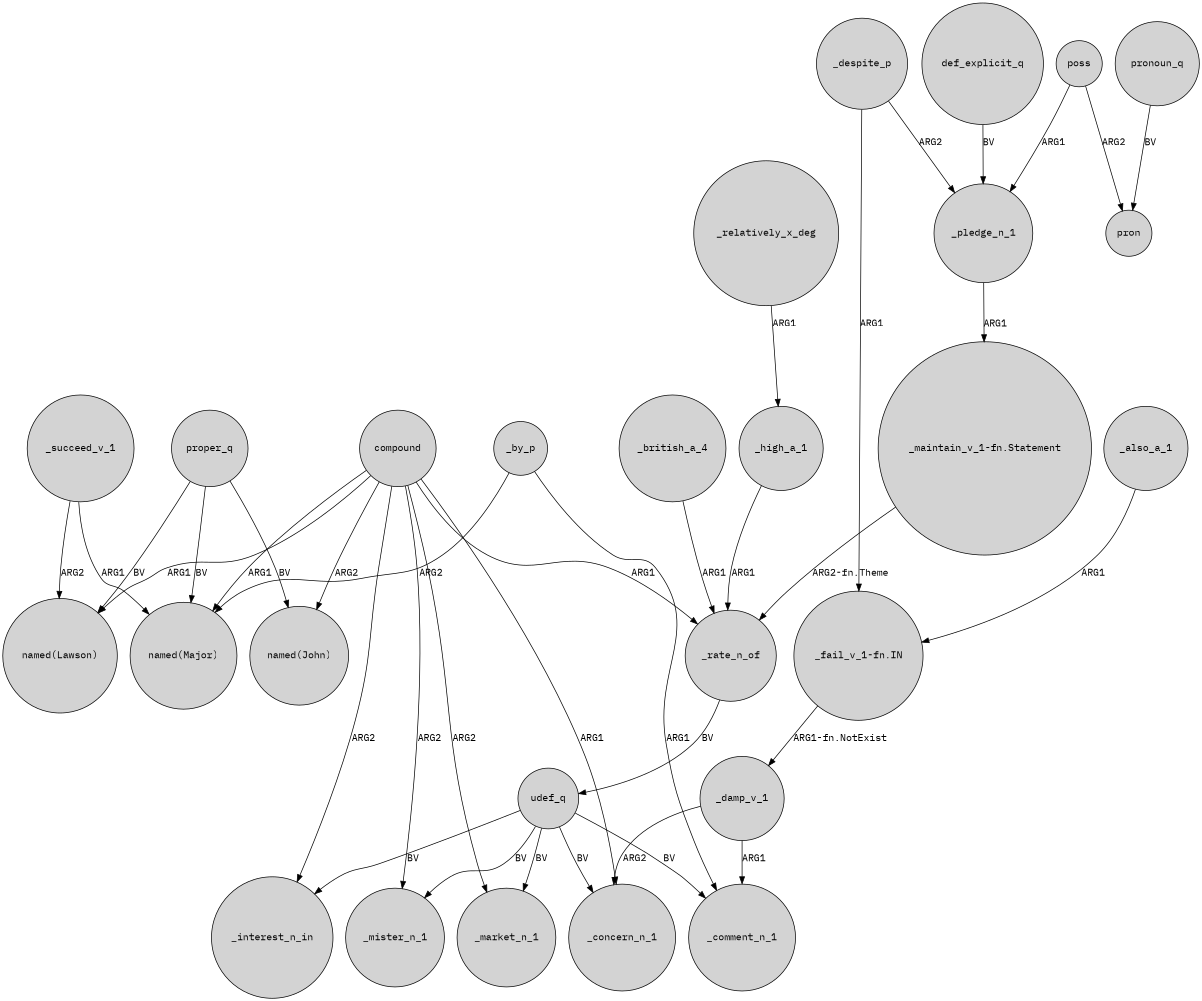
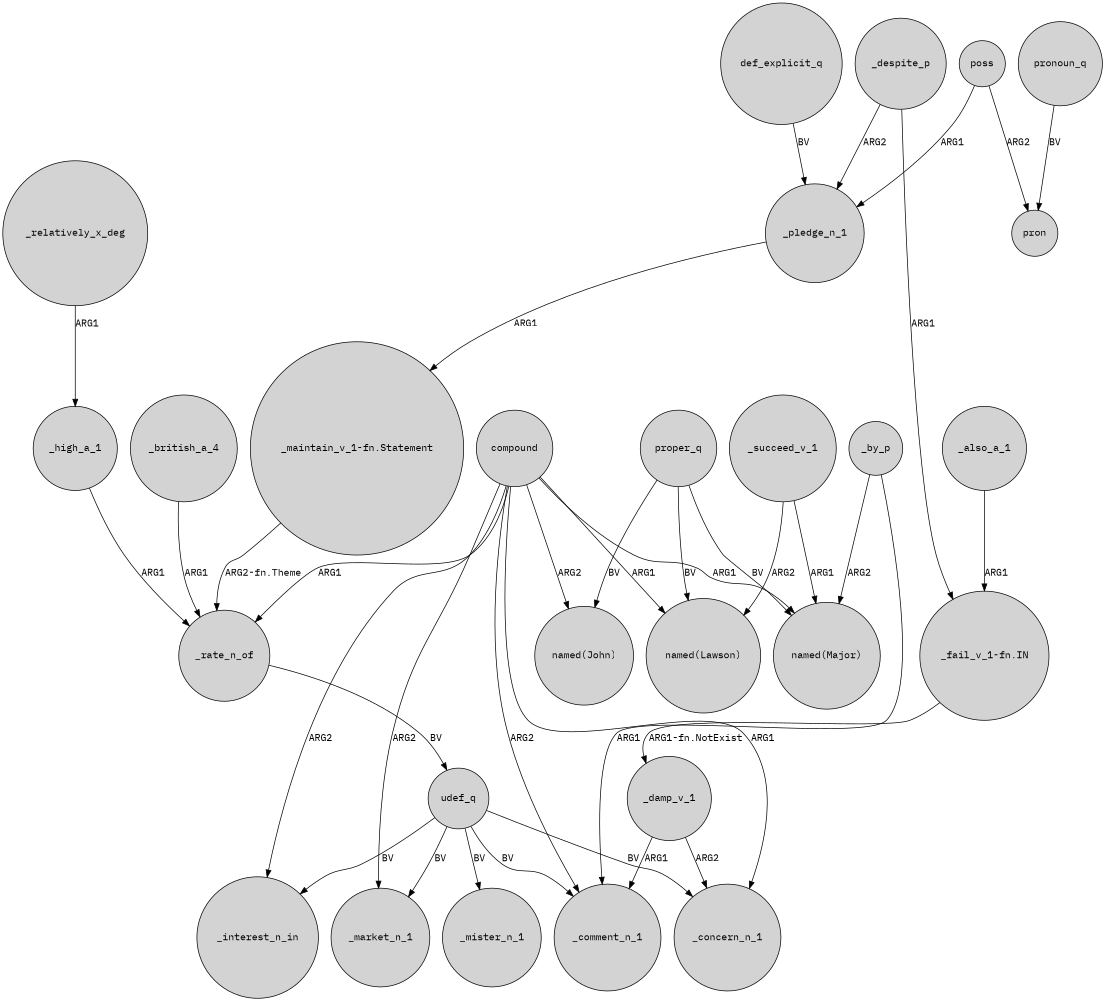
(419, 684) -> (500, 693)
